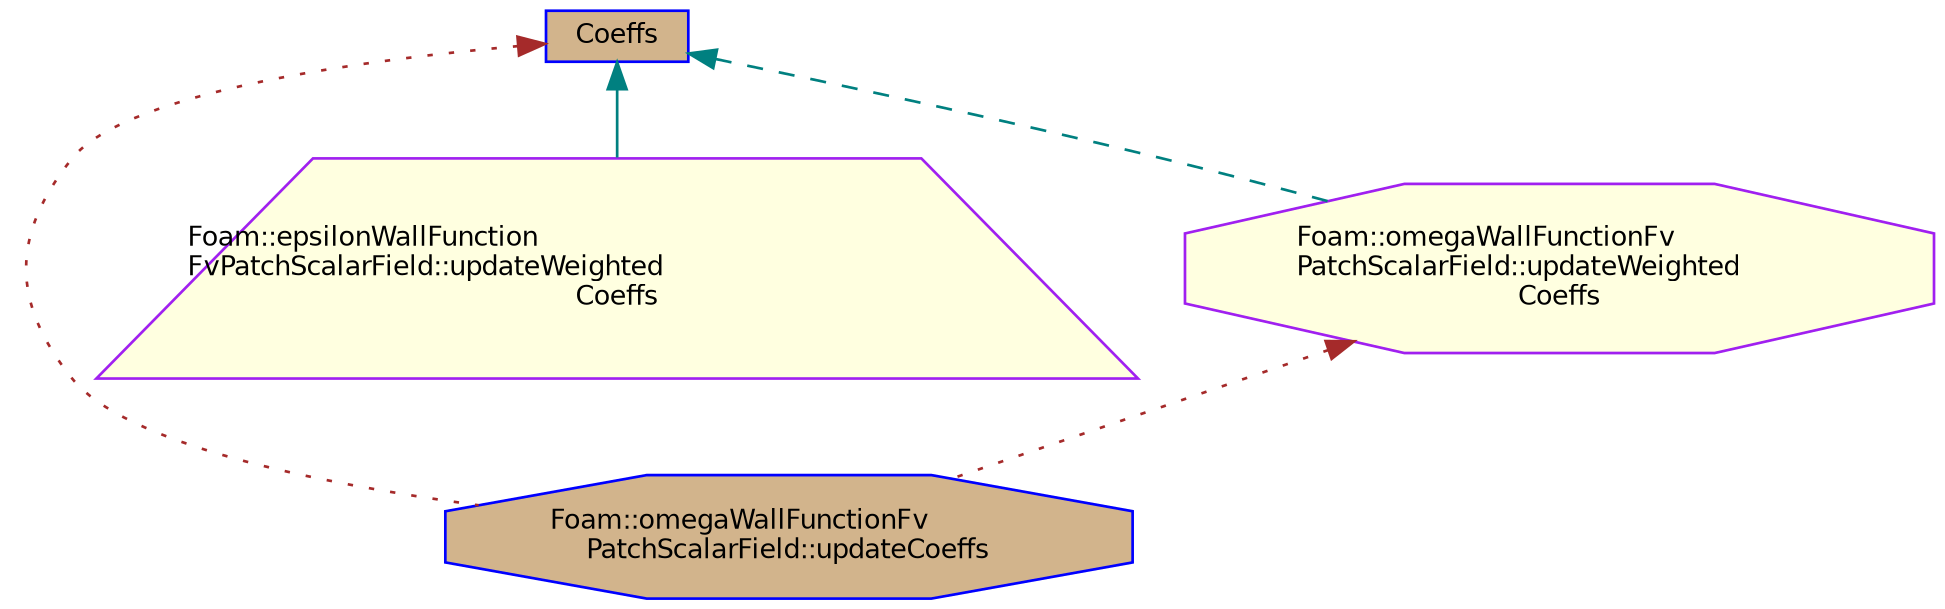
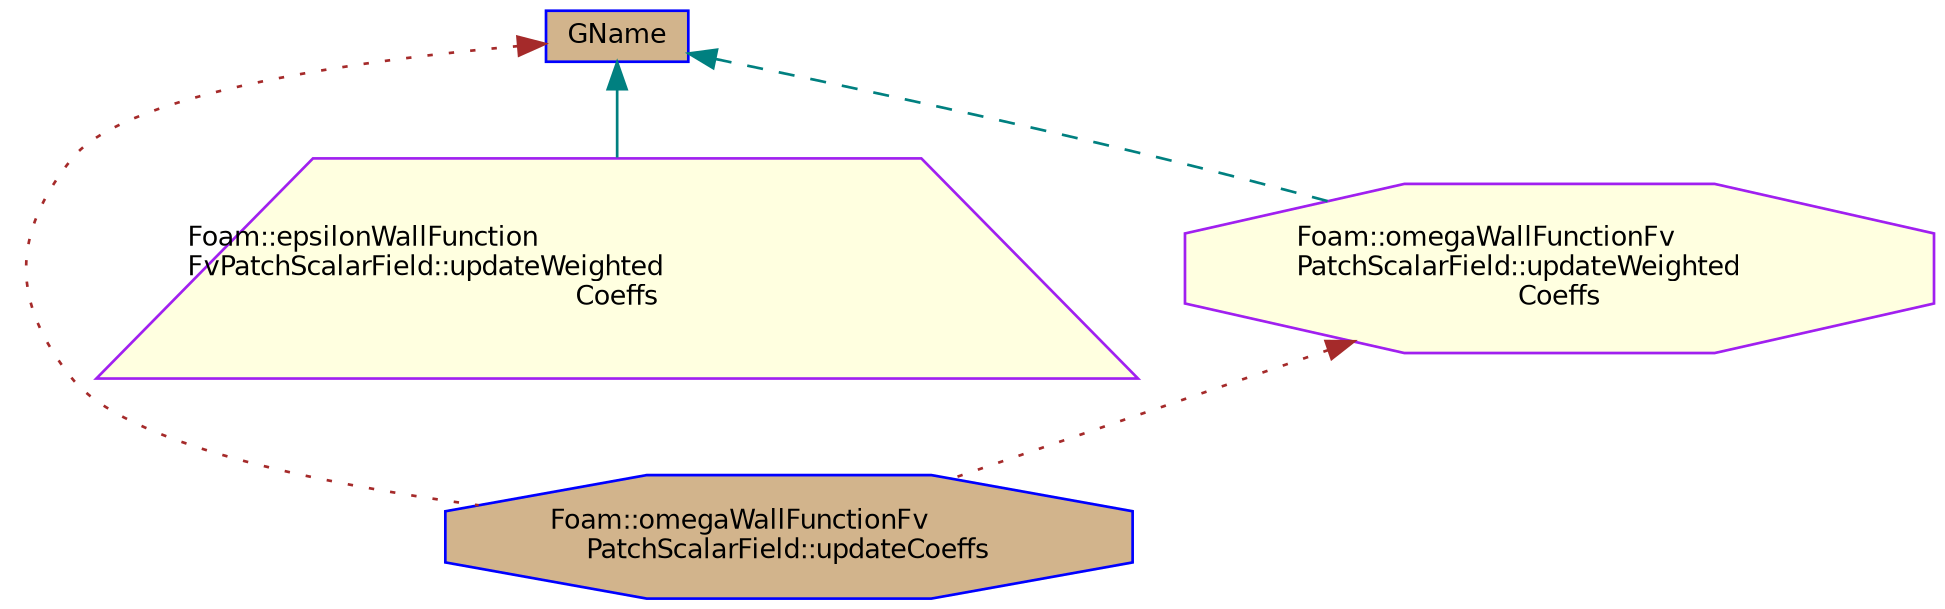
(617, 36) -> (617, 36)
